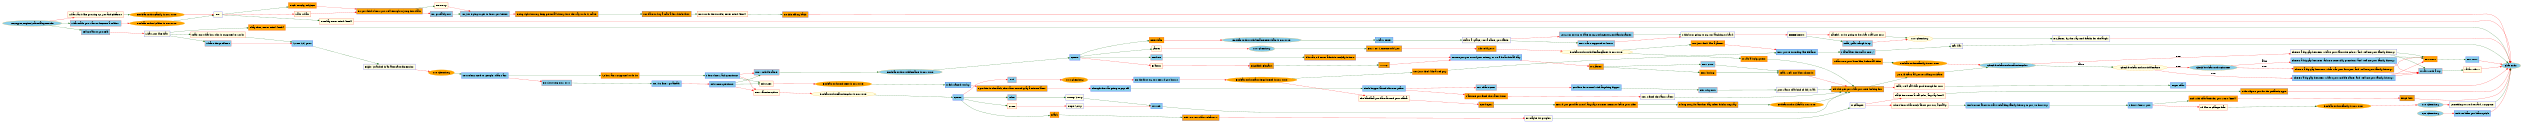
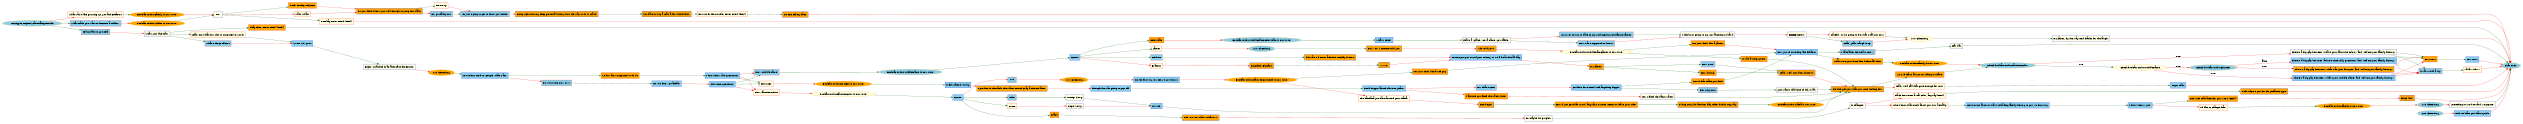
none -> (1826, 57)
(2081, 65) -> (2081, 65)
none -> (1708, 81)
